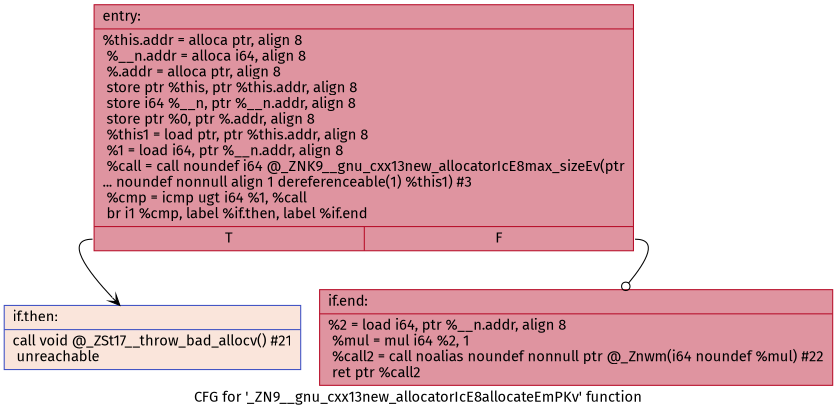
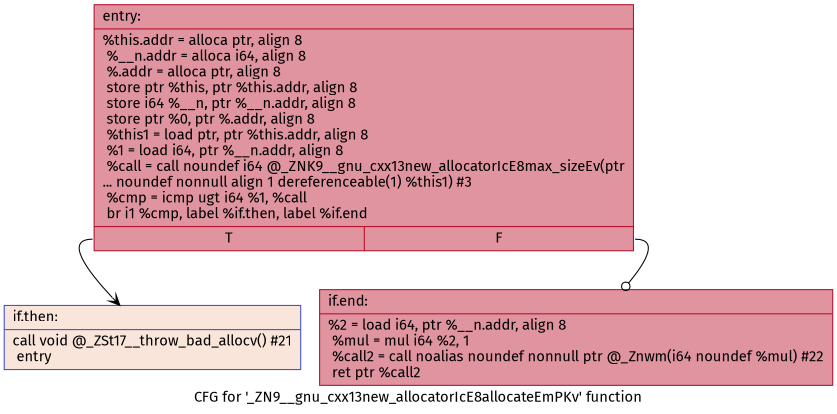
(56, 357) -> (32, 357)
